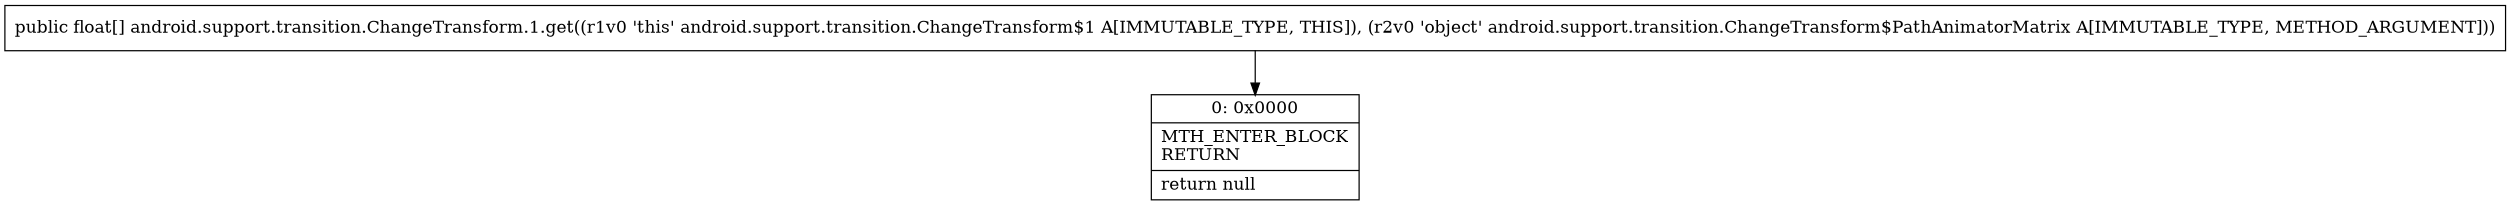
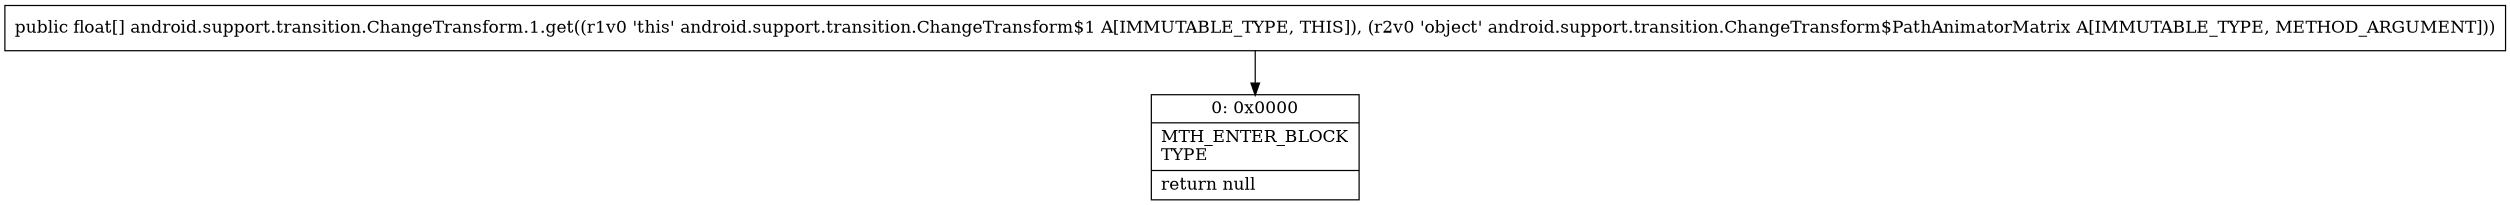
(1201, 155) -> (1185, 155)
